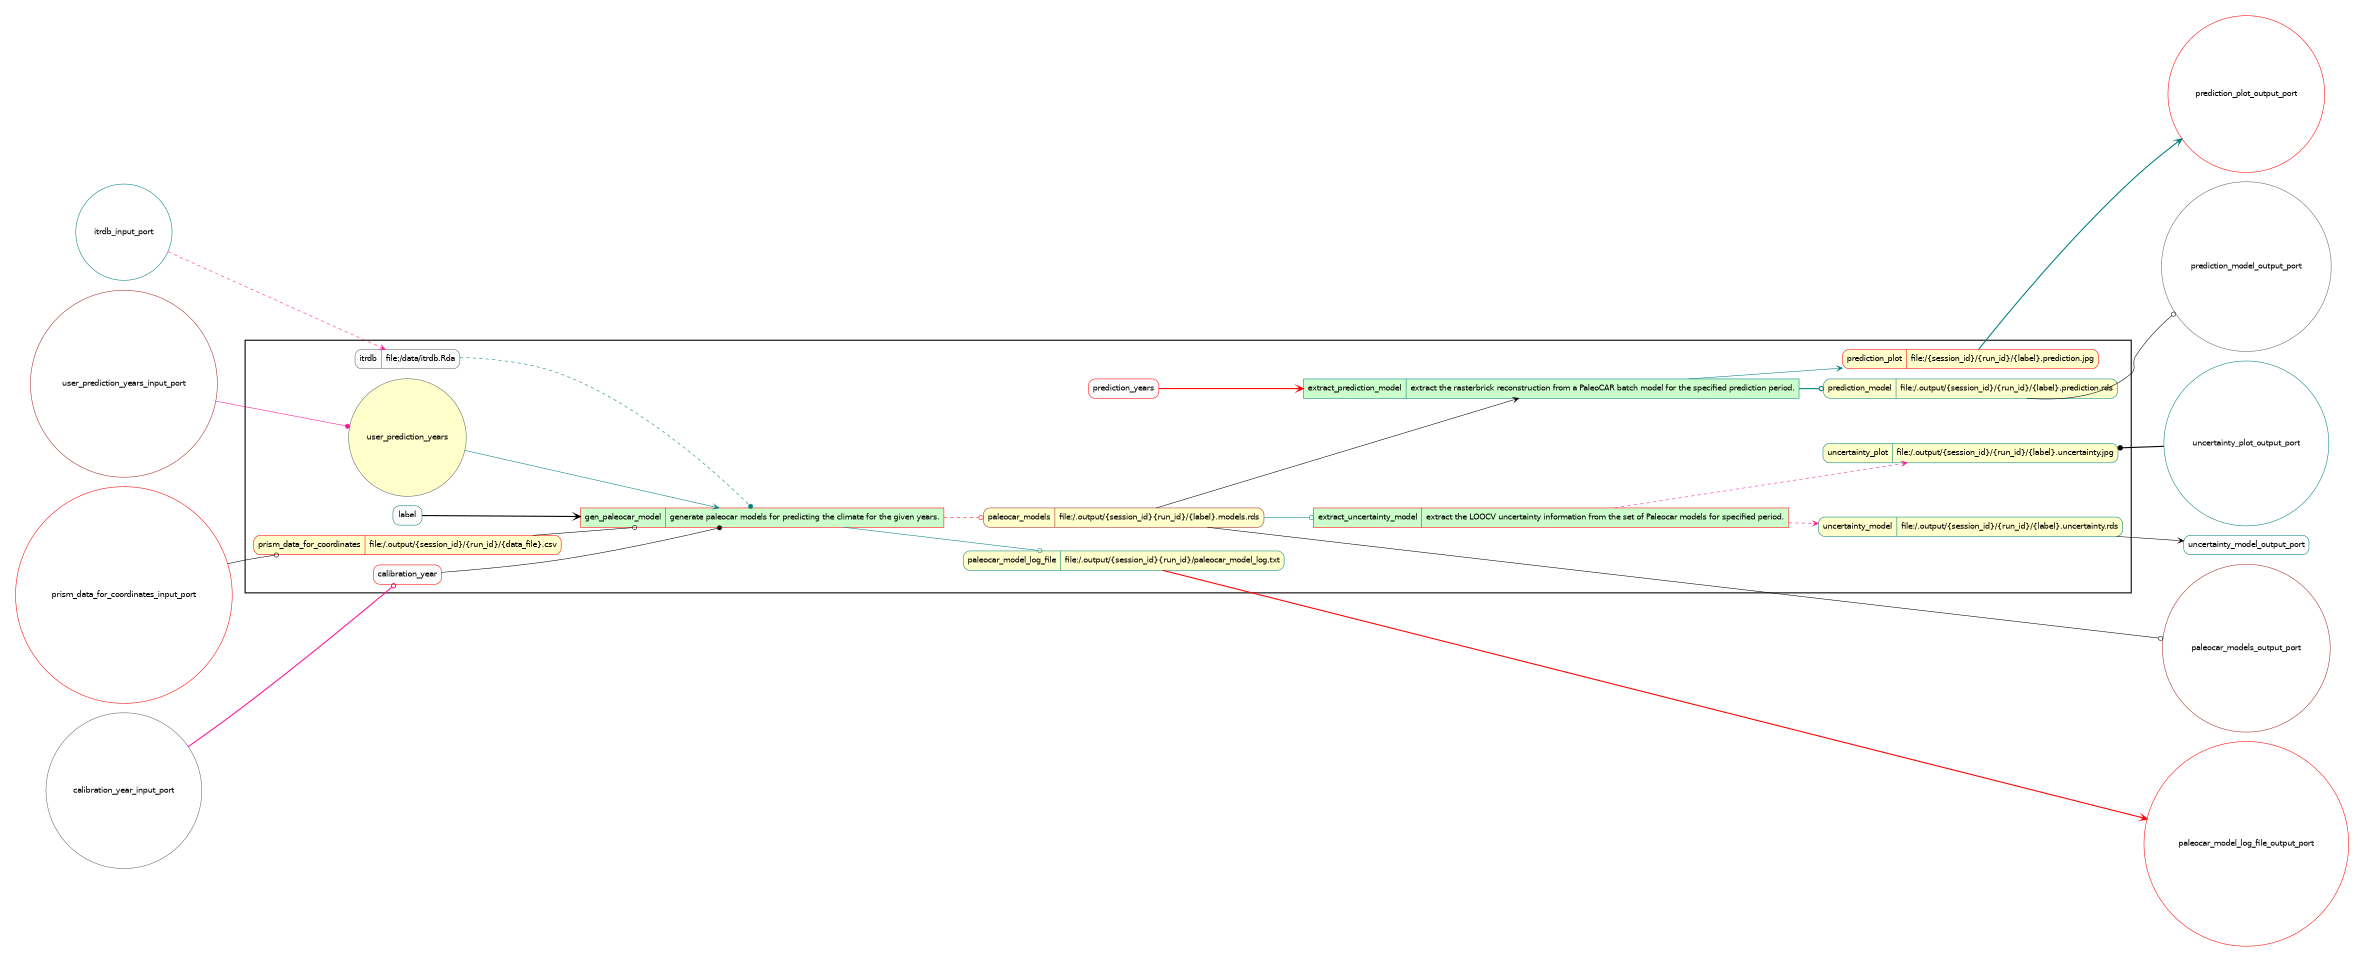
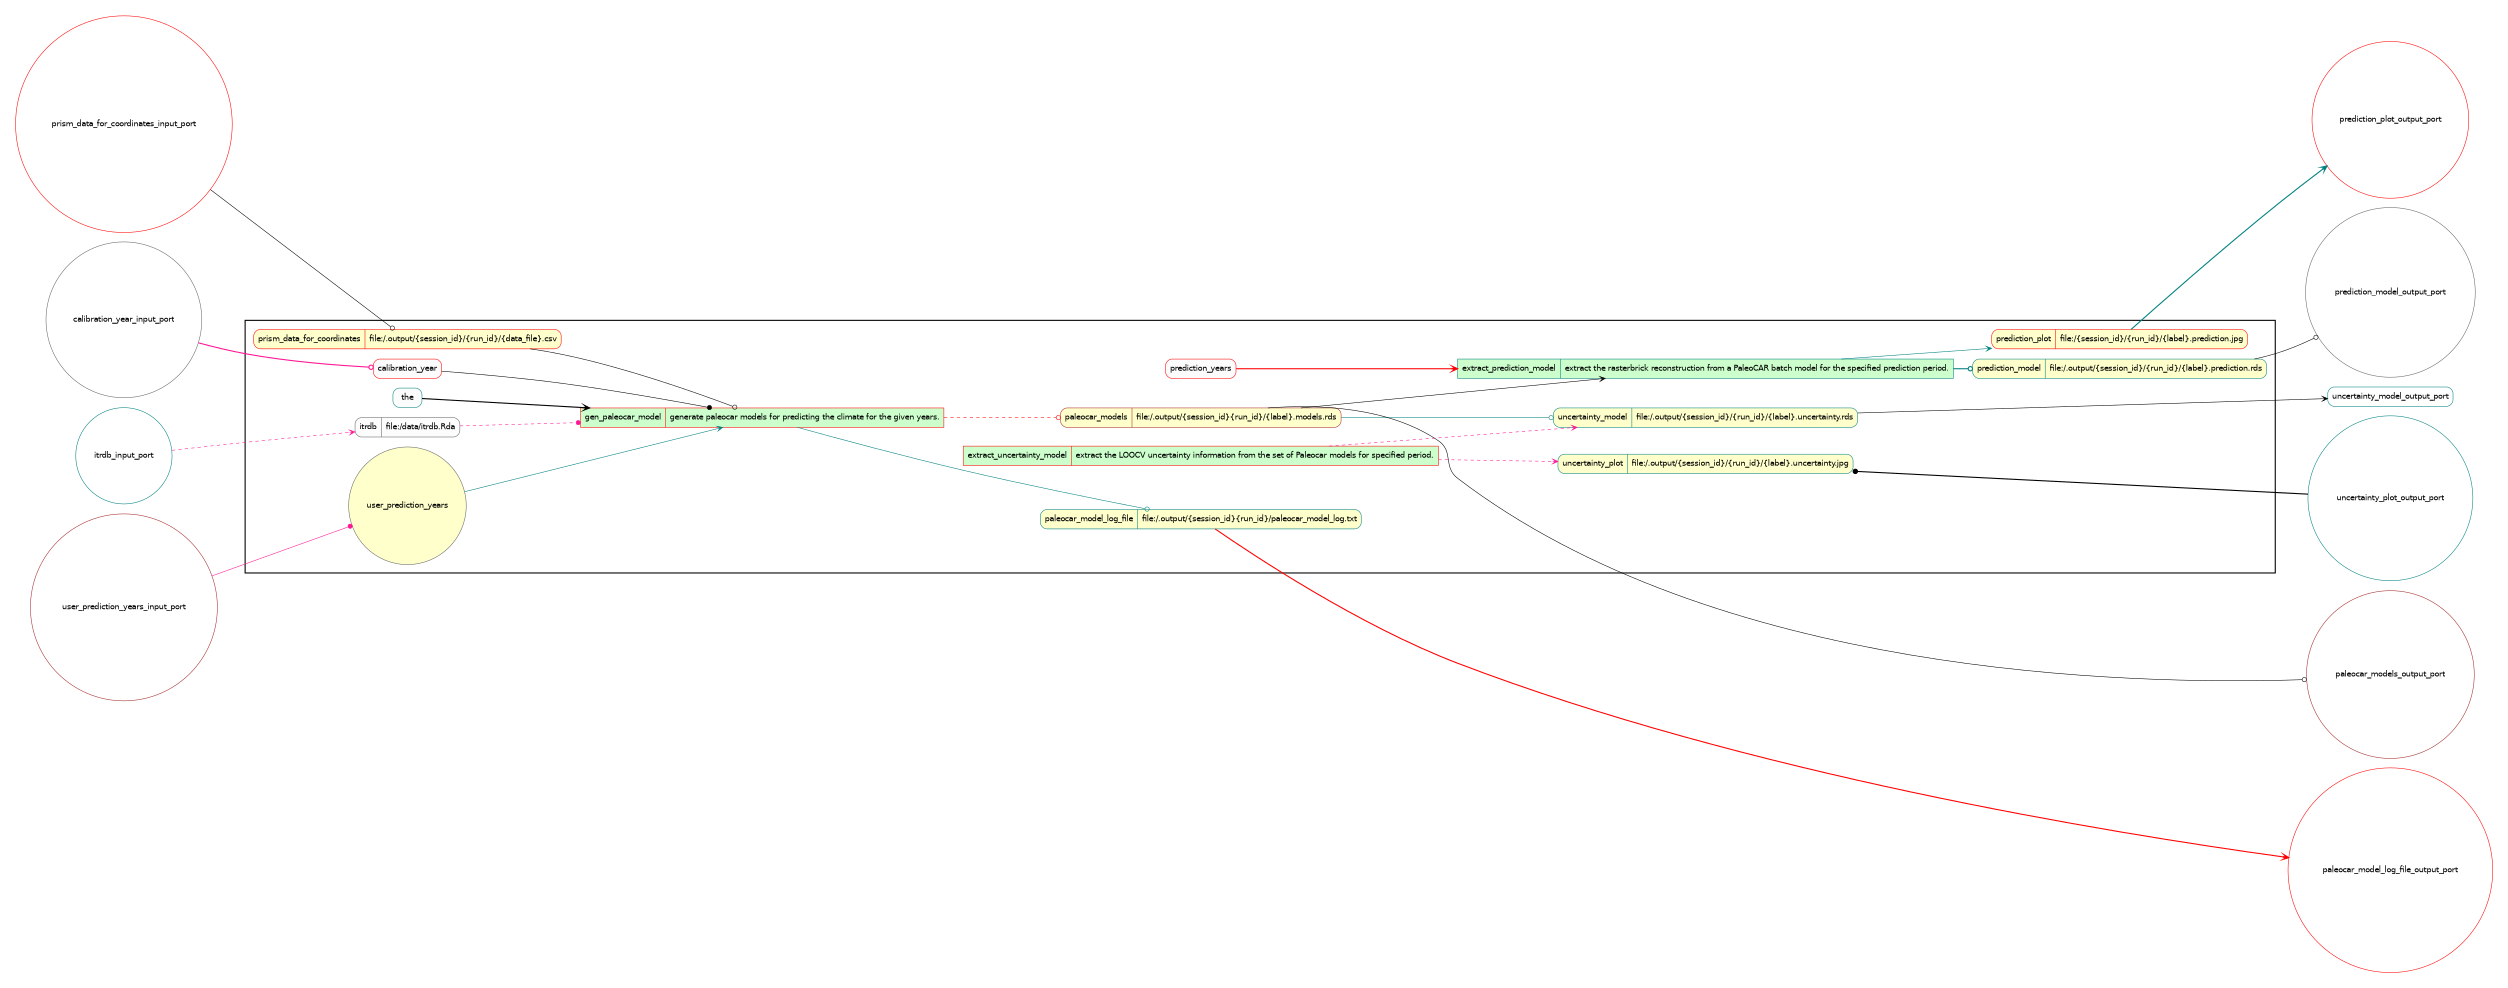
(618, 402) -> (518, 424)
(407, 515) -> (407, 398)
(1287, 518) -> (1445, 418)
